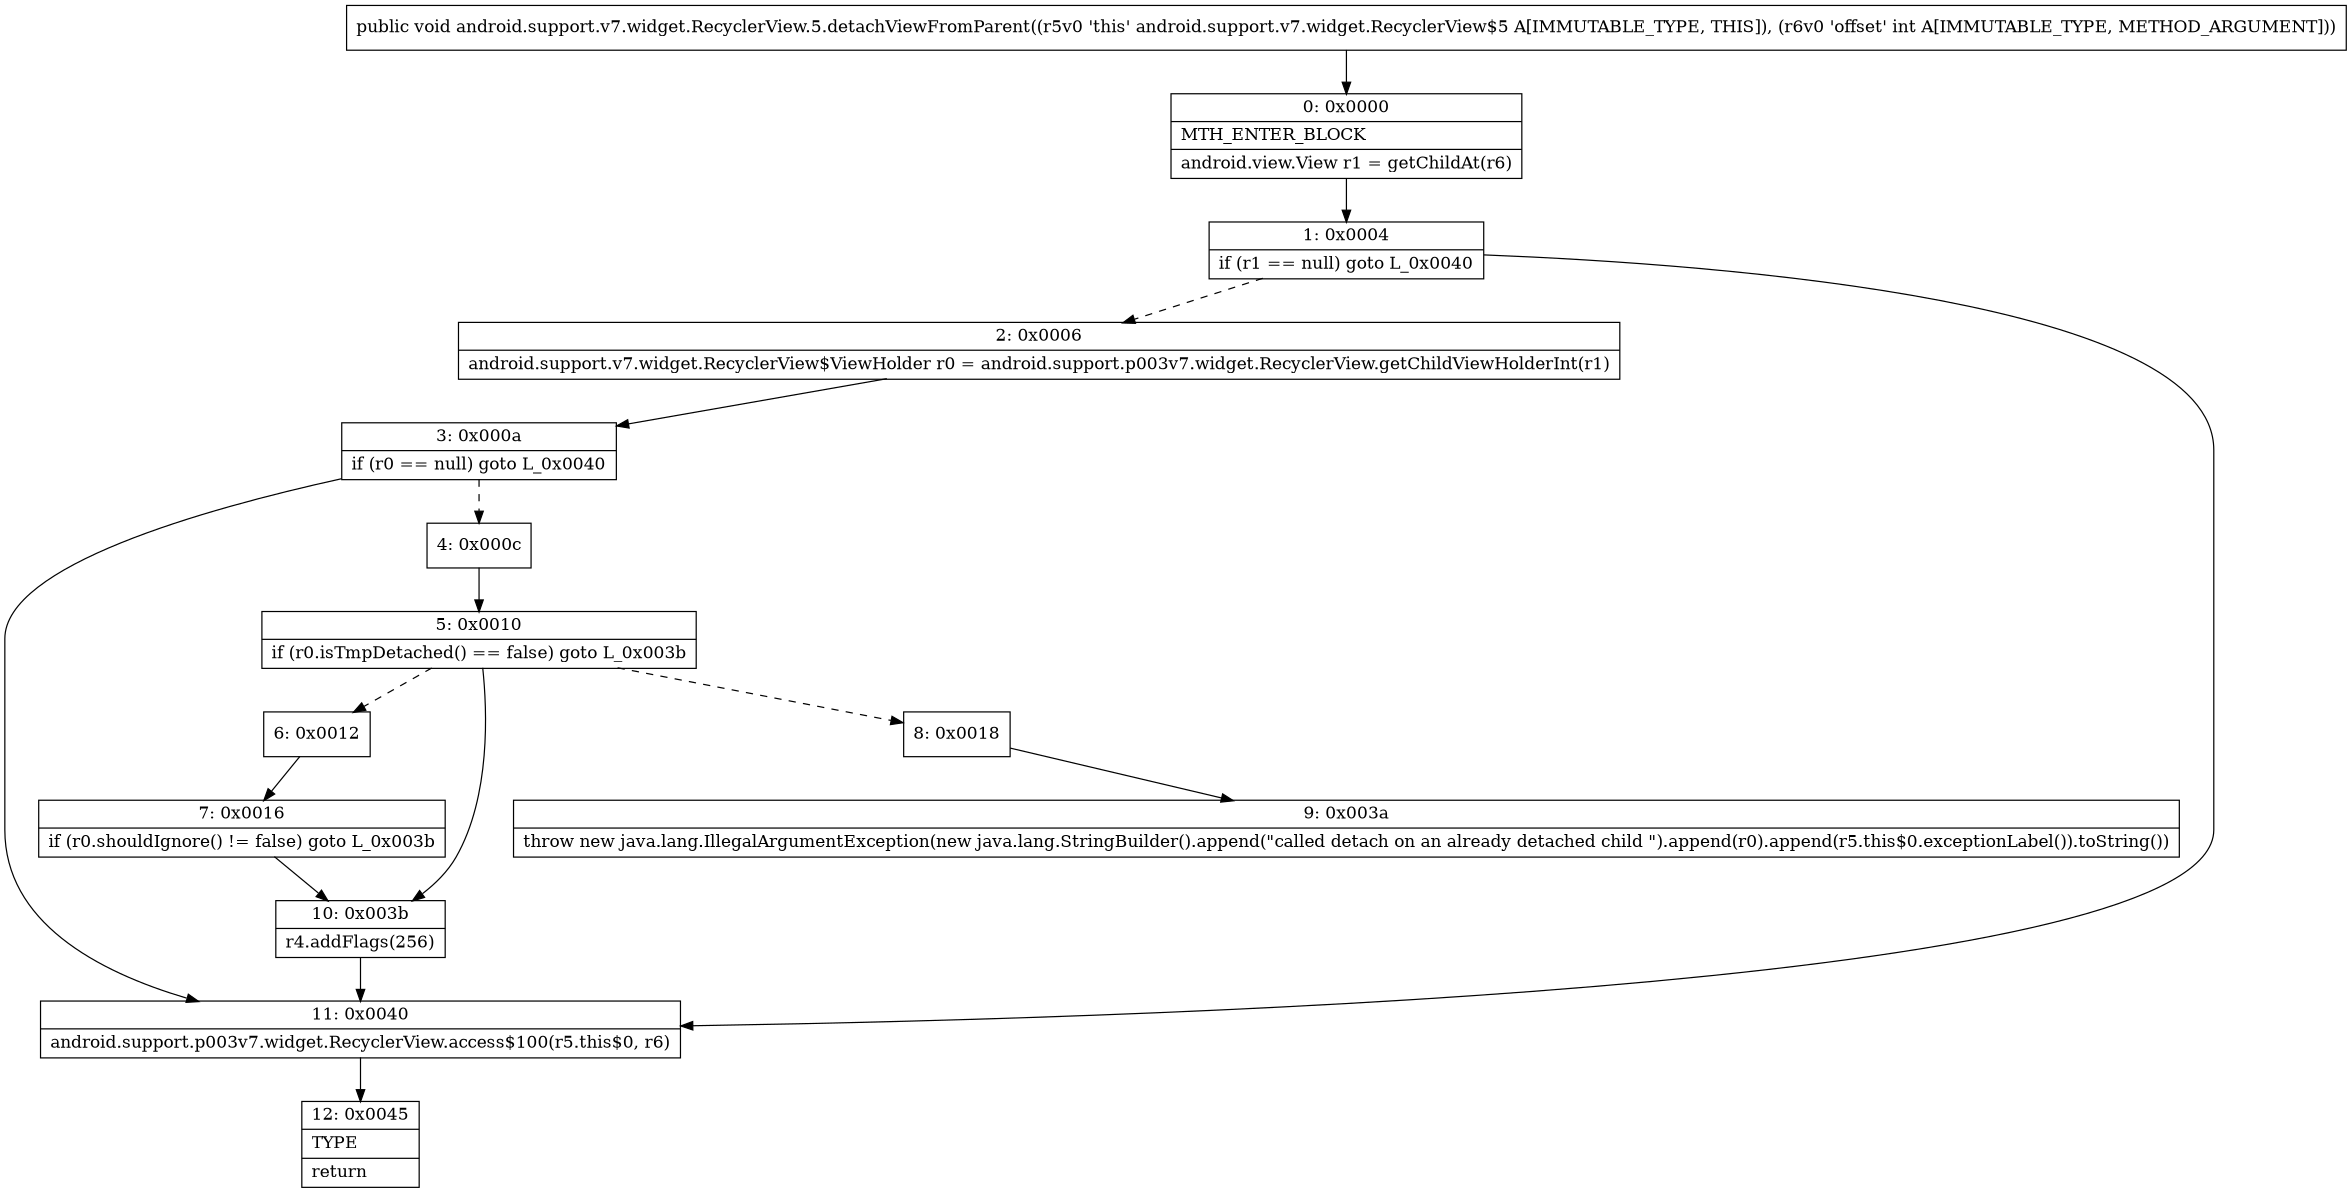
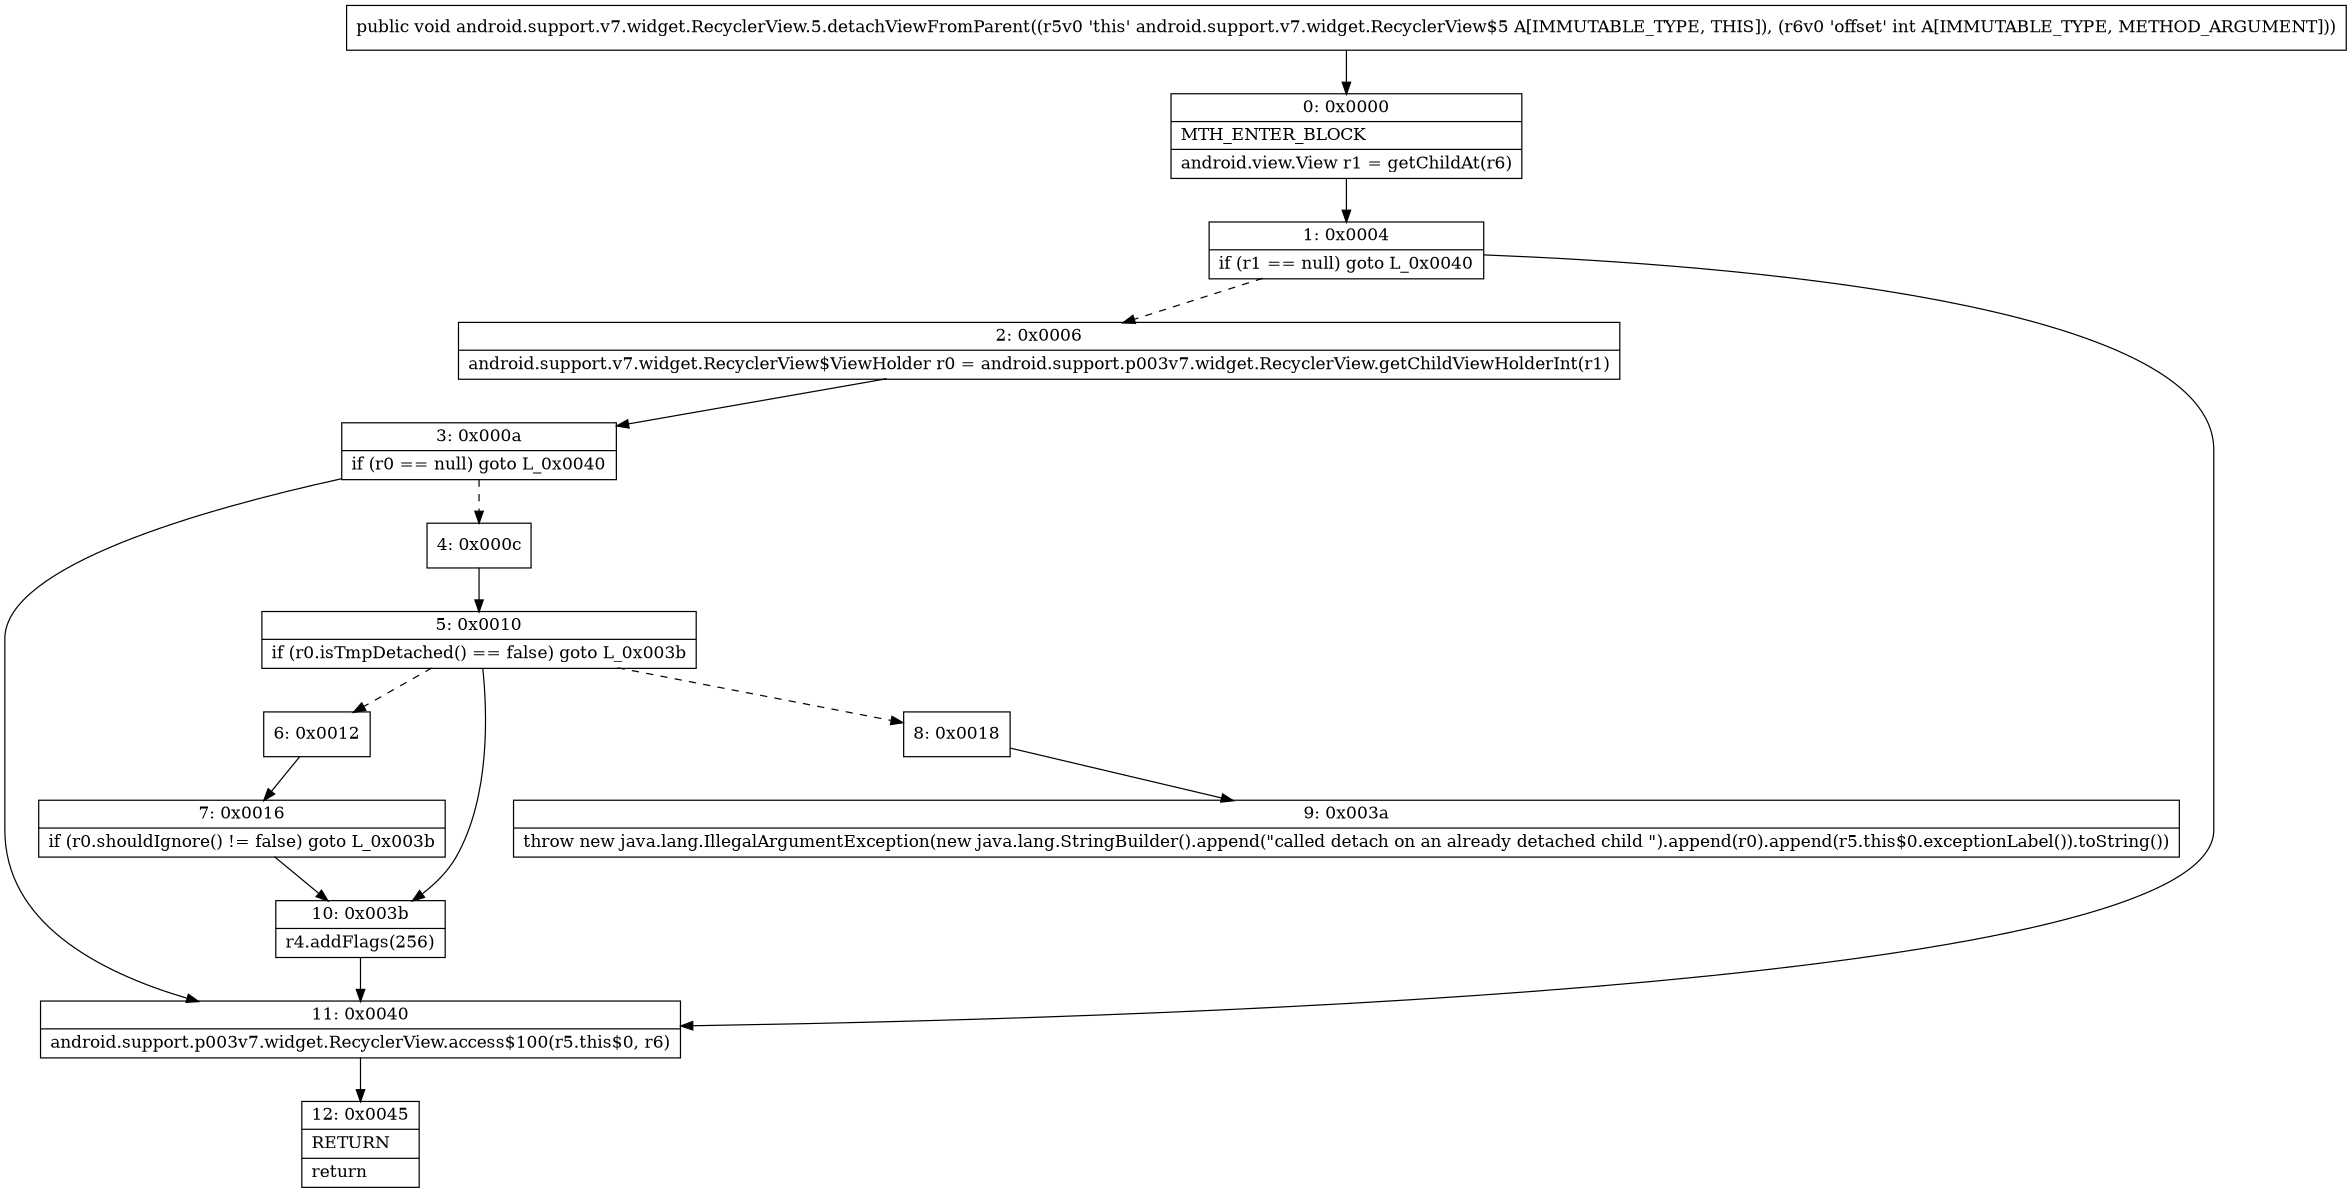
(335, 1143) -> (351, 1143)
